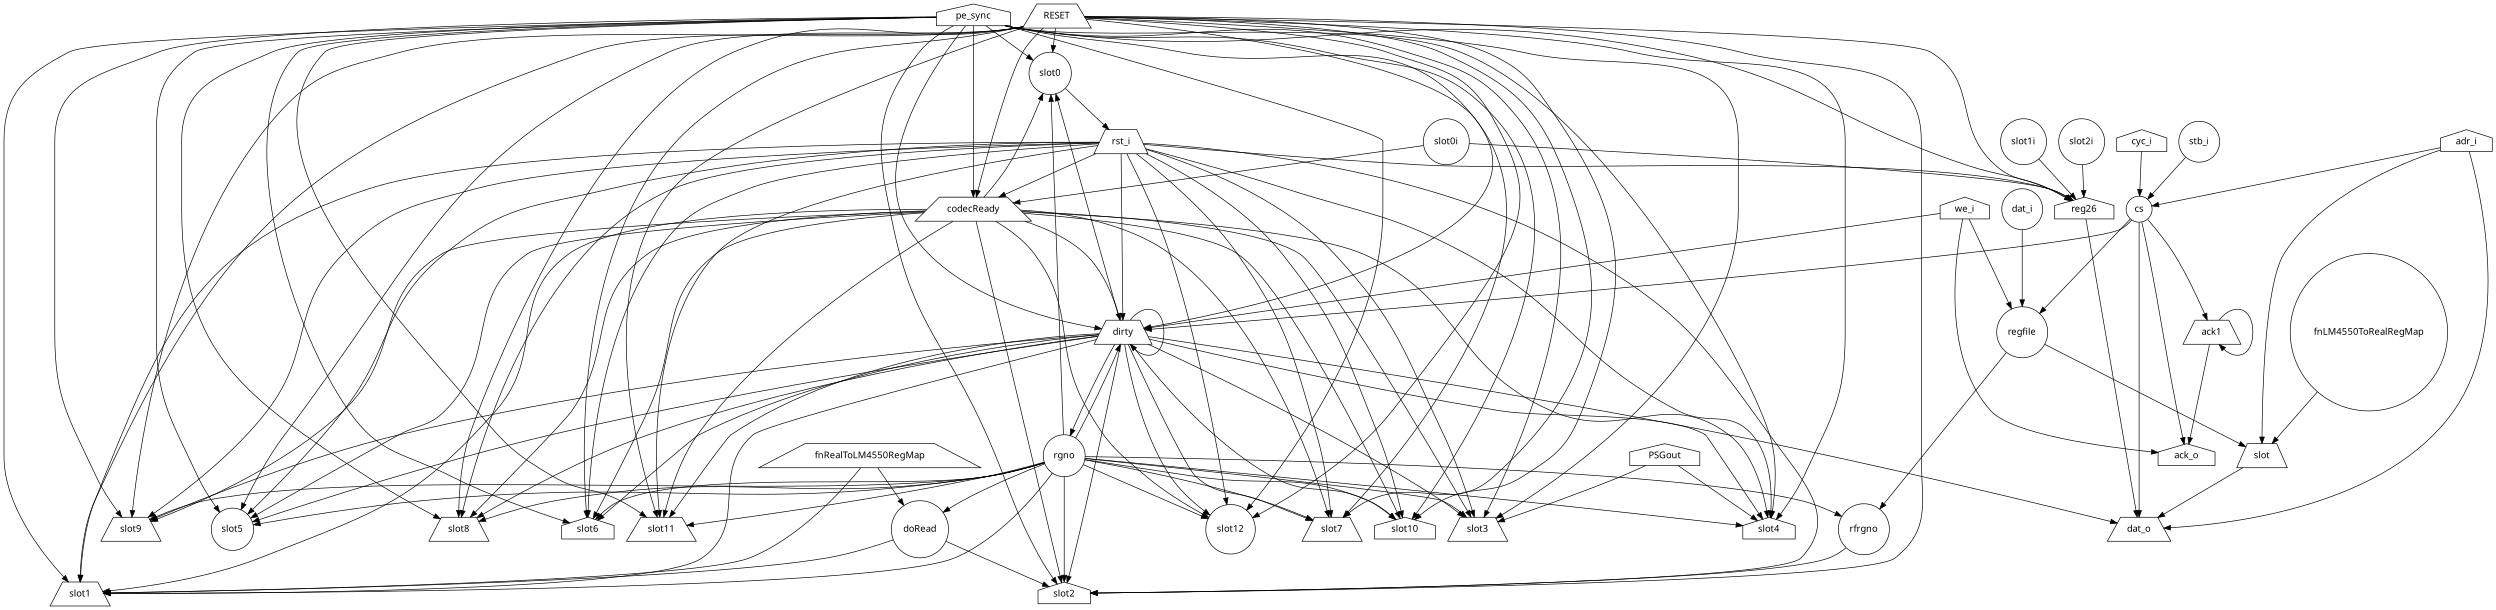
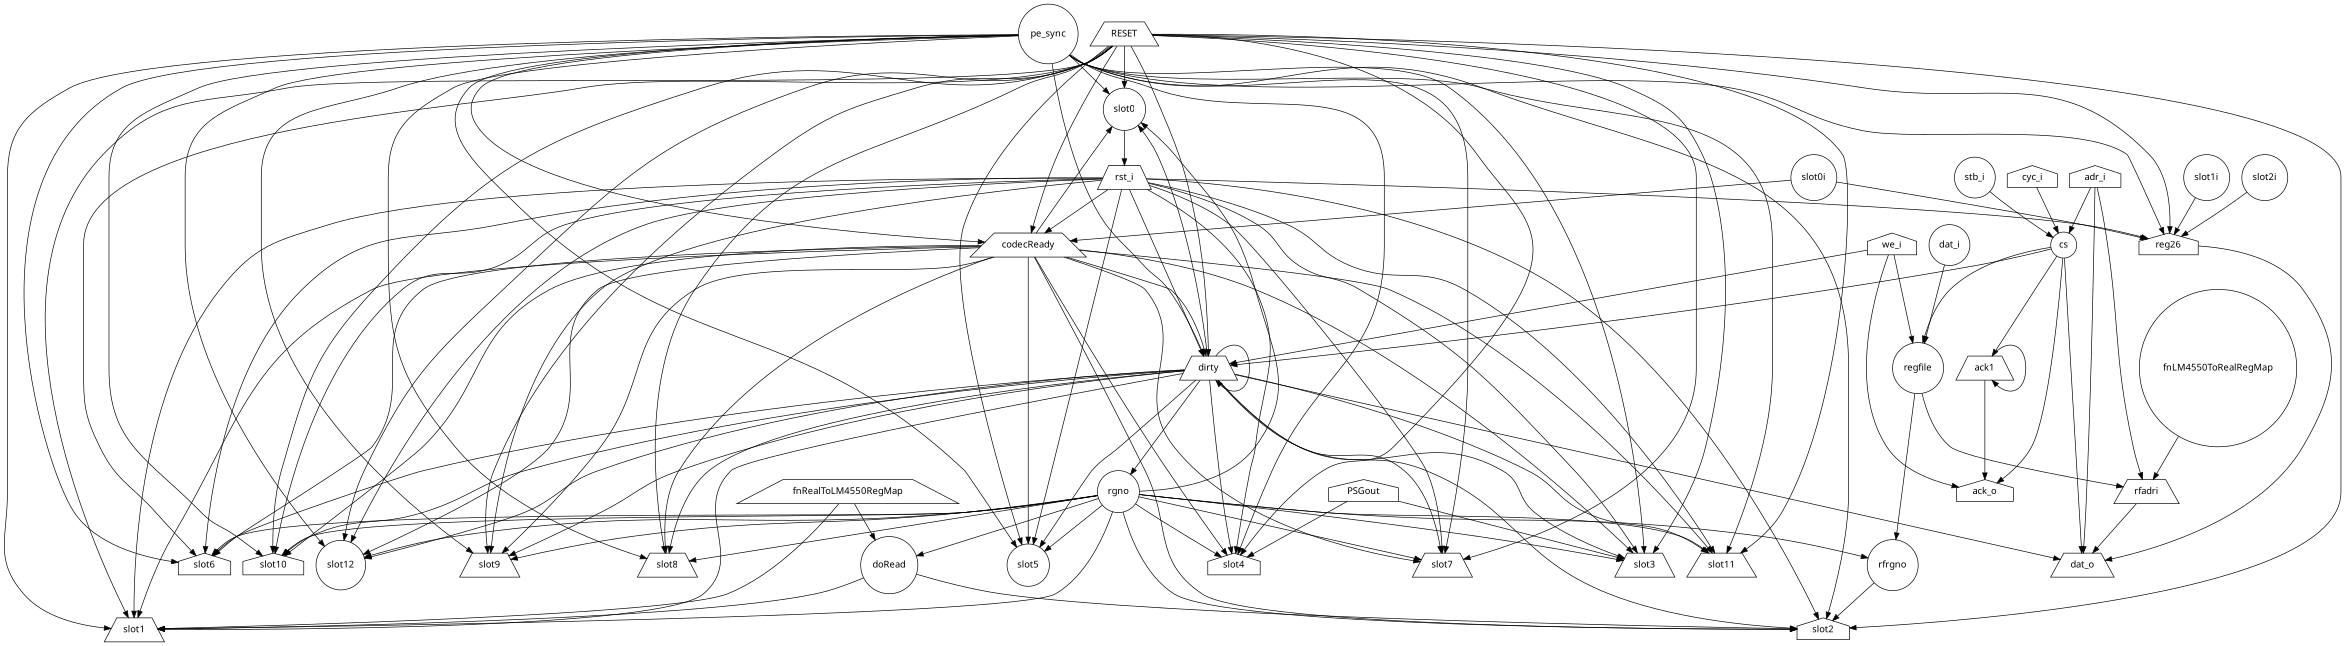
(973, 16) -> (1048, 34)
(689, 184) -> none
(1098, 395) -> none
(2262, 456) -> (2147, 492)
